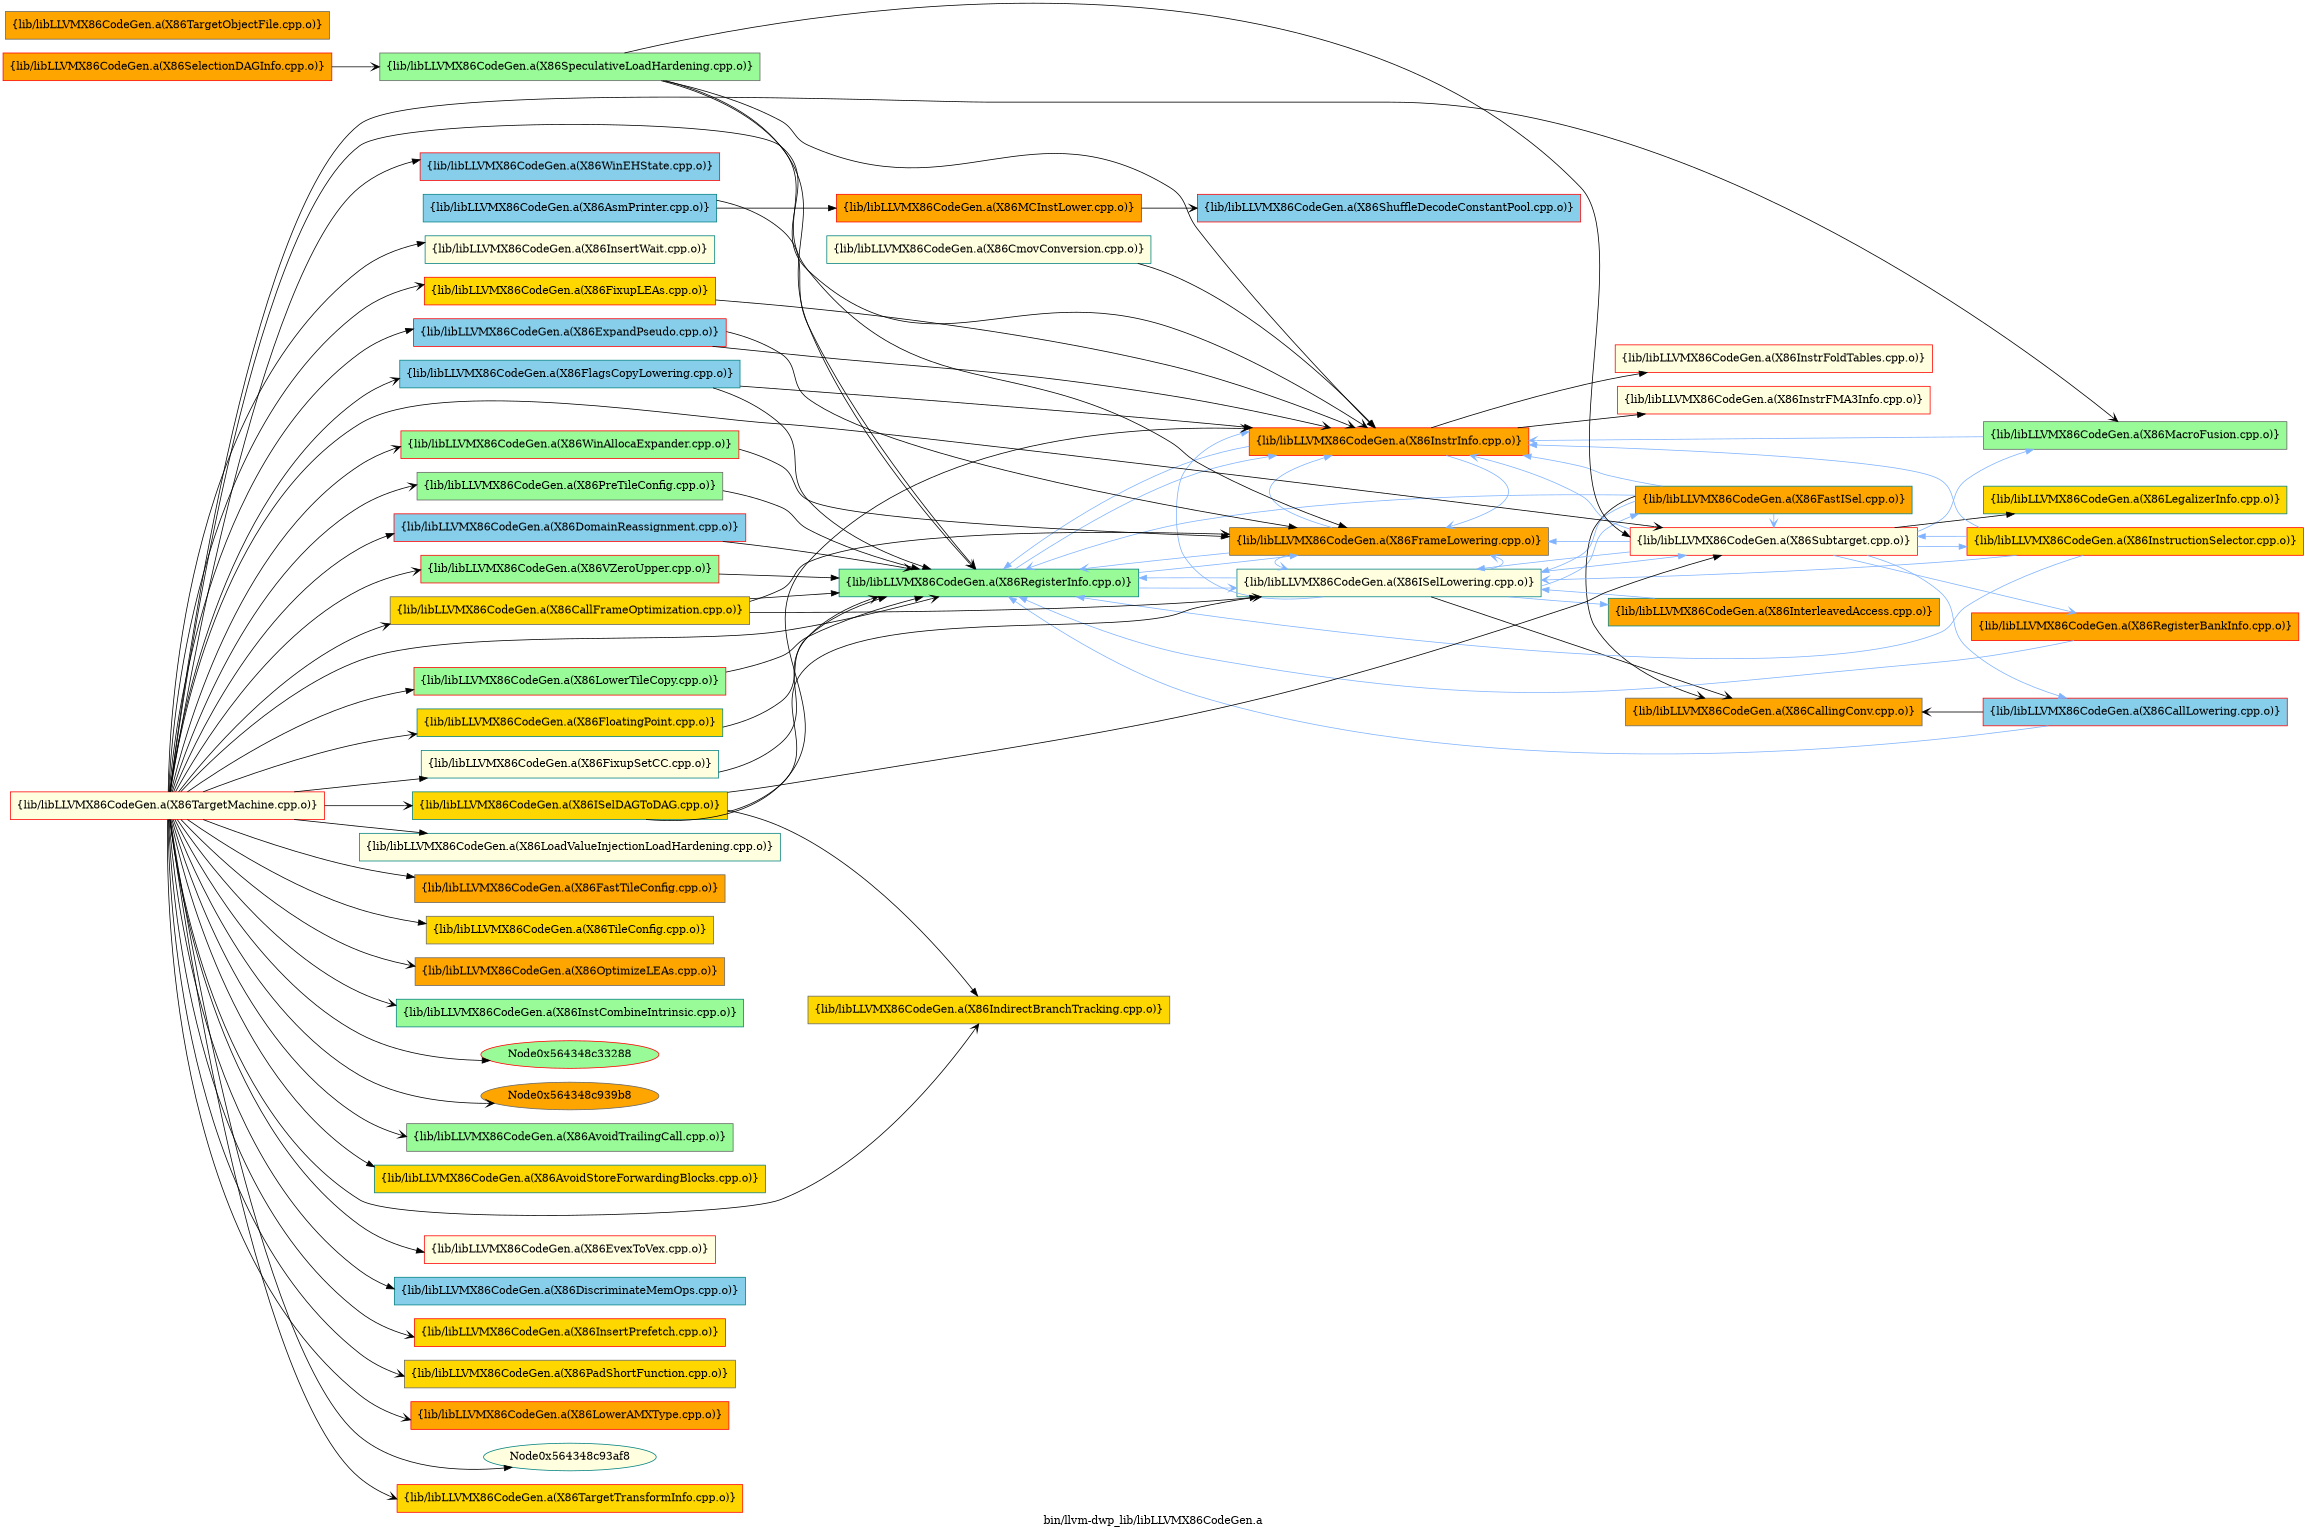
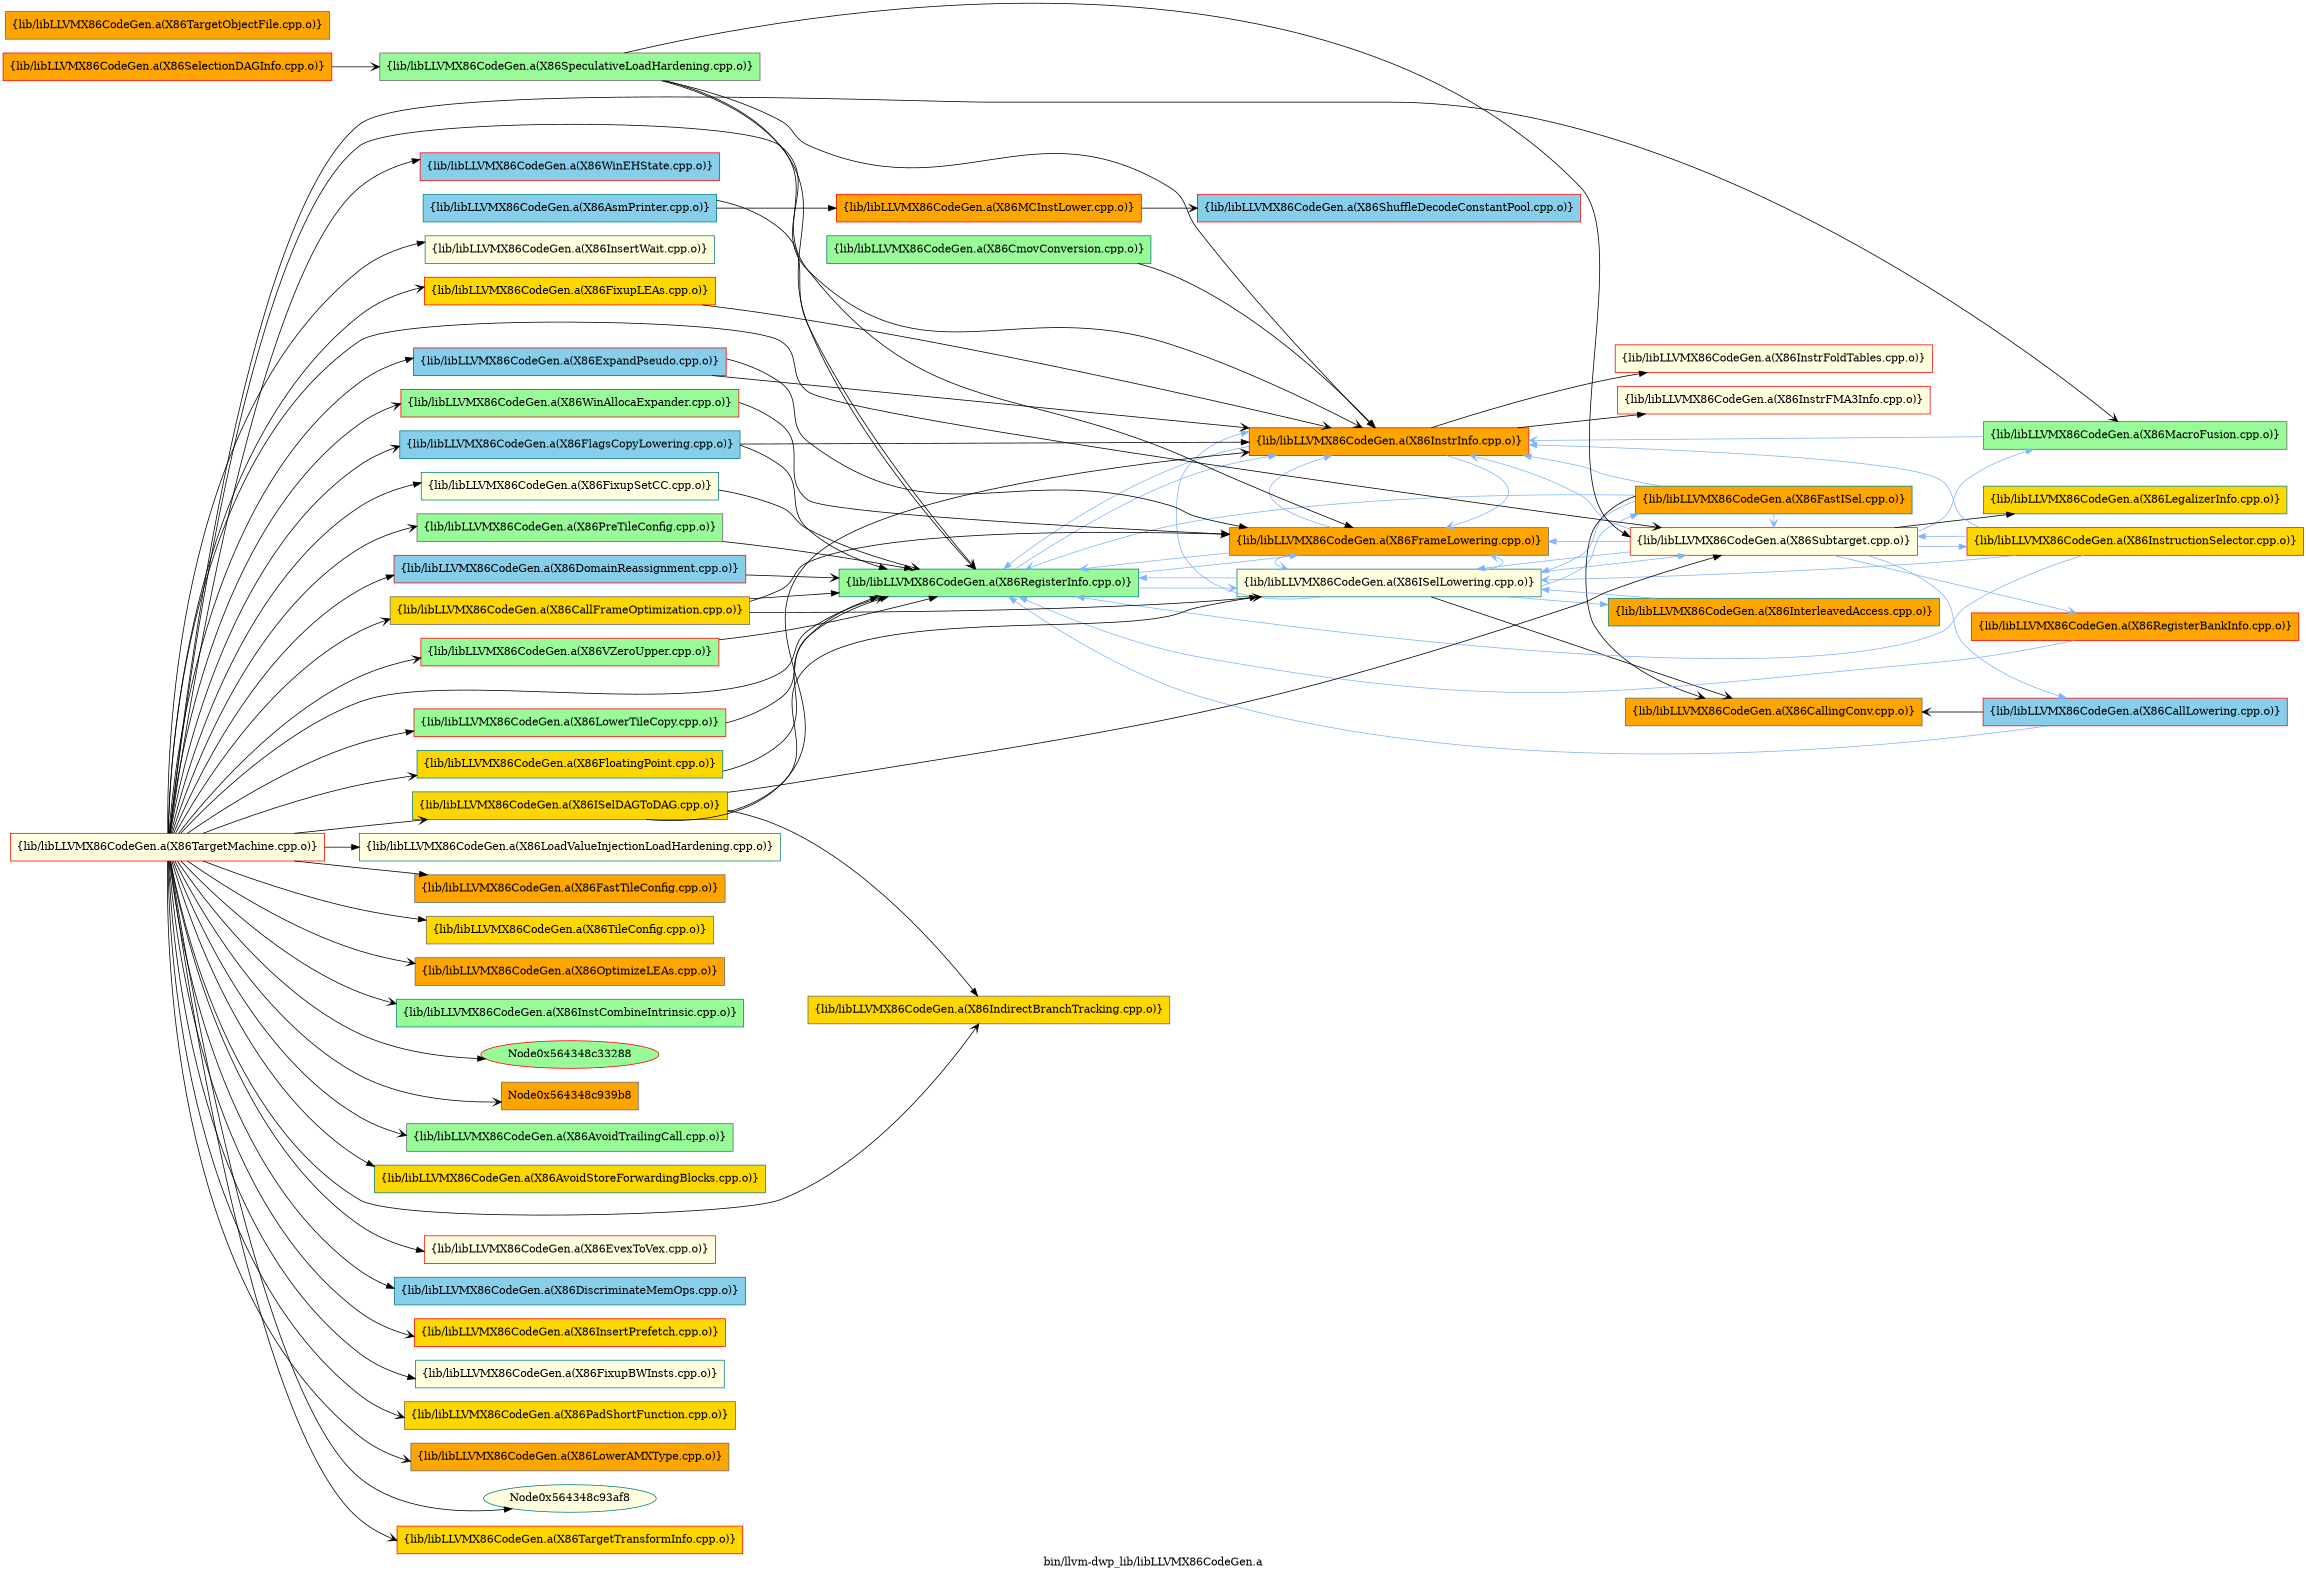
(989, 250) -> (989, 250)
(570, 1096) -> (570, 1096)
none -> (570, 1374)
(570, 1416) -> (570, 1457)
